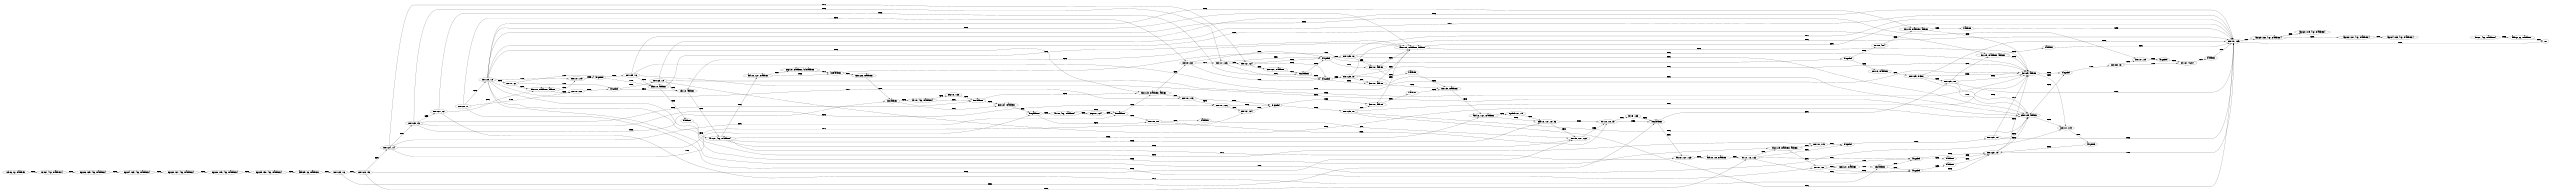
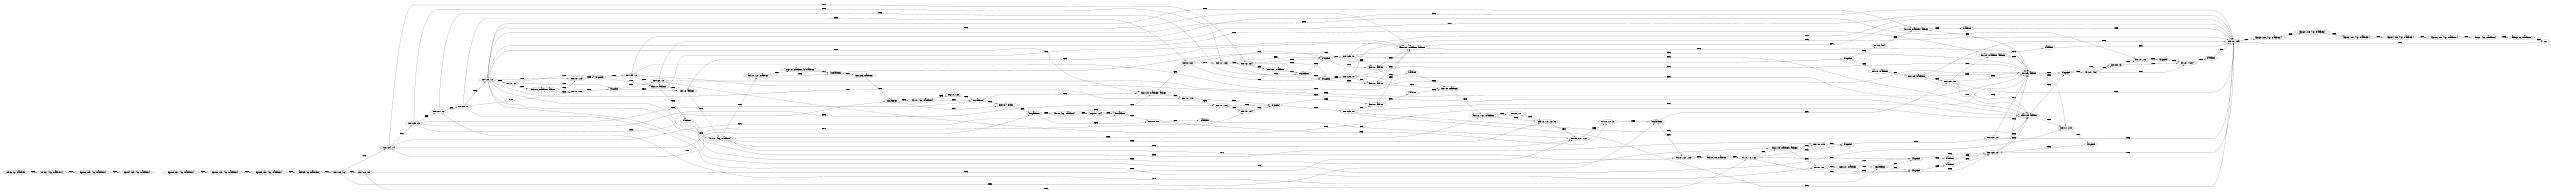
none -> (2444, 37)
(2312, 38) -> (2334, 35)
none -> (2091, 72)
(1916, 76) -> (1916, 76)
(492, 102) -> (450, 109)
(1006, 105) -> (1006, 105)
(1516, 114) -> (1516, 114)
(1633, 116) -> none
(1578, 122) -> none
(376, 160) -> (364, 160)
(158, 172) -> none
